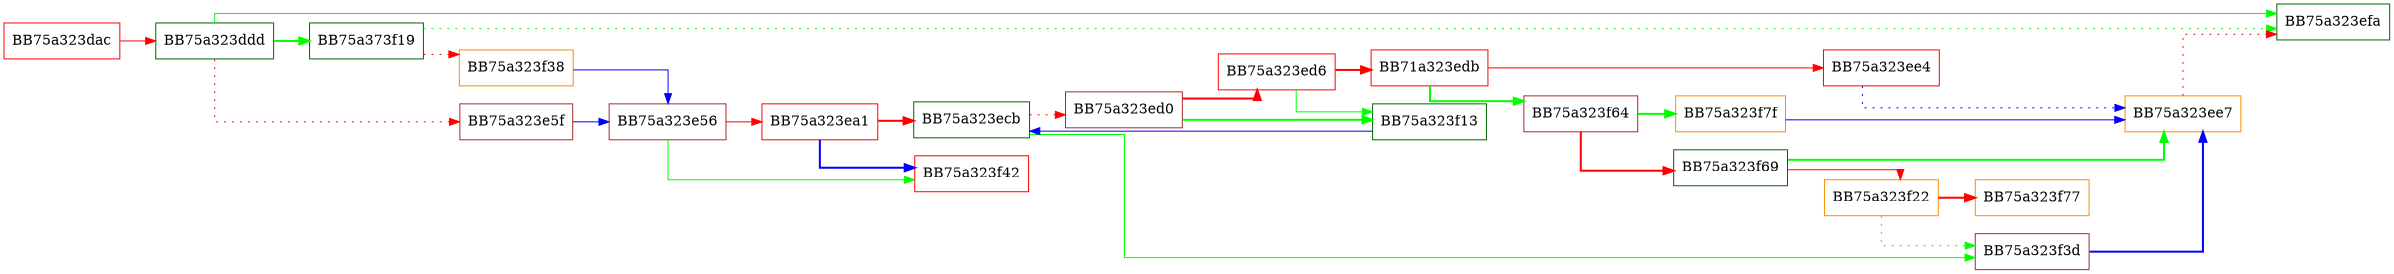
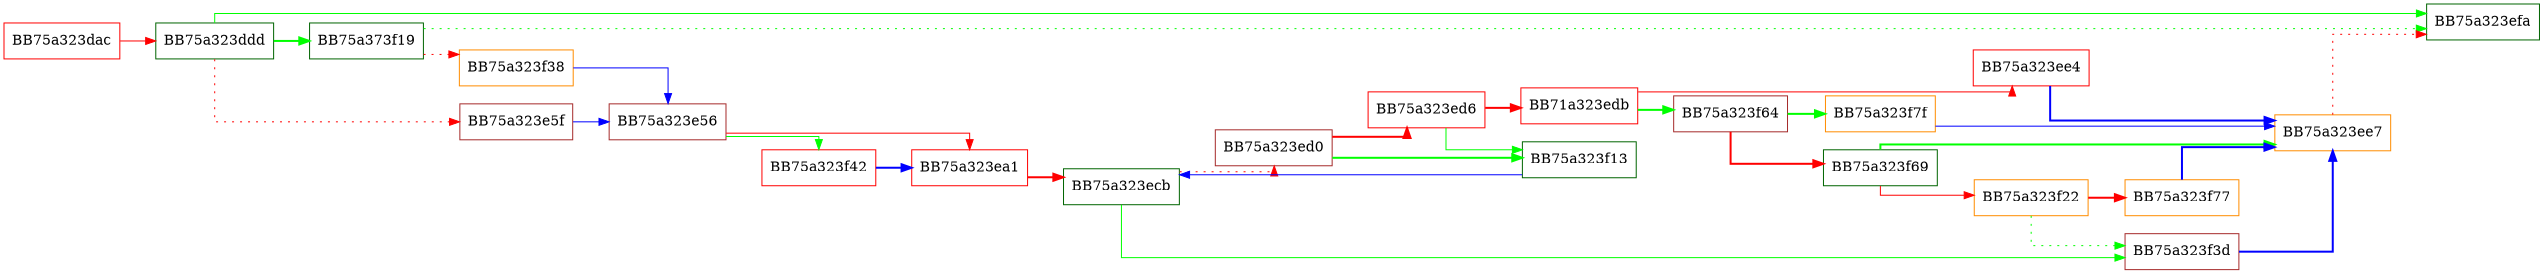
(1978, 108) -> (2140, 121)
none -> (2182, 151)
(848, 168) -> (889, 168)
